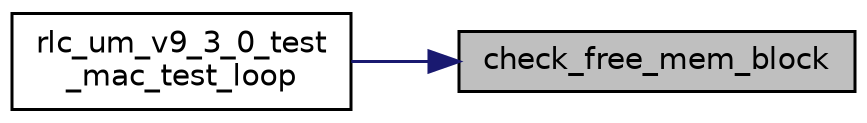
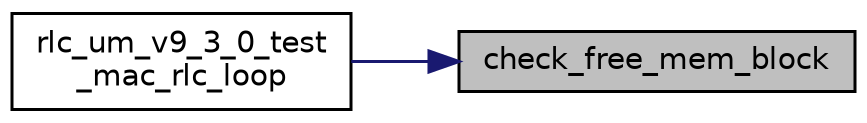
(182, 62) -> (182, 62)
